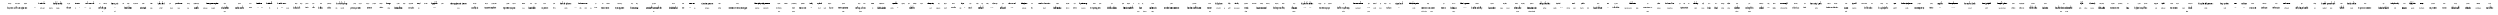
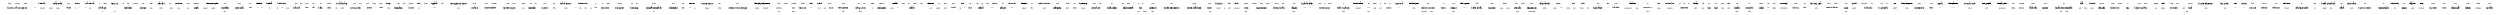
(1096, 8) -> (1096, 8)
